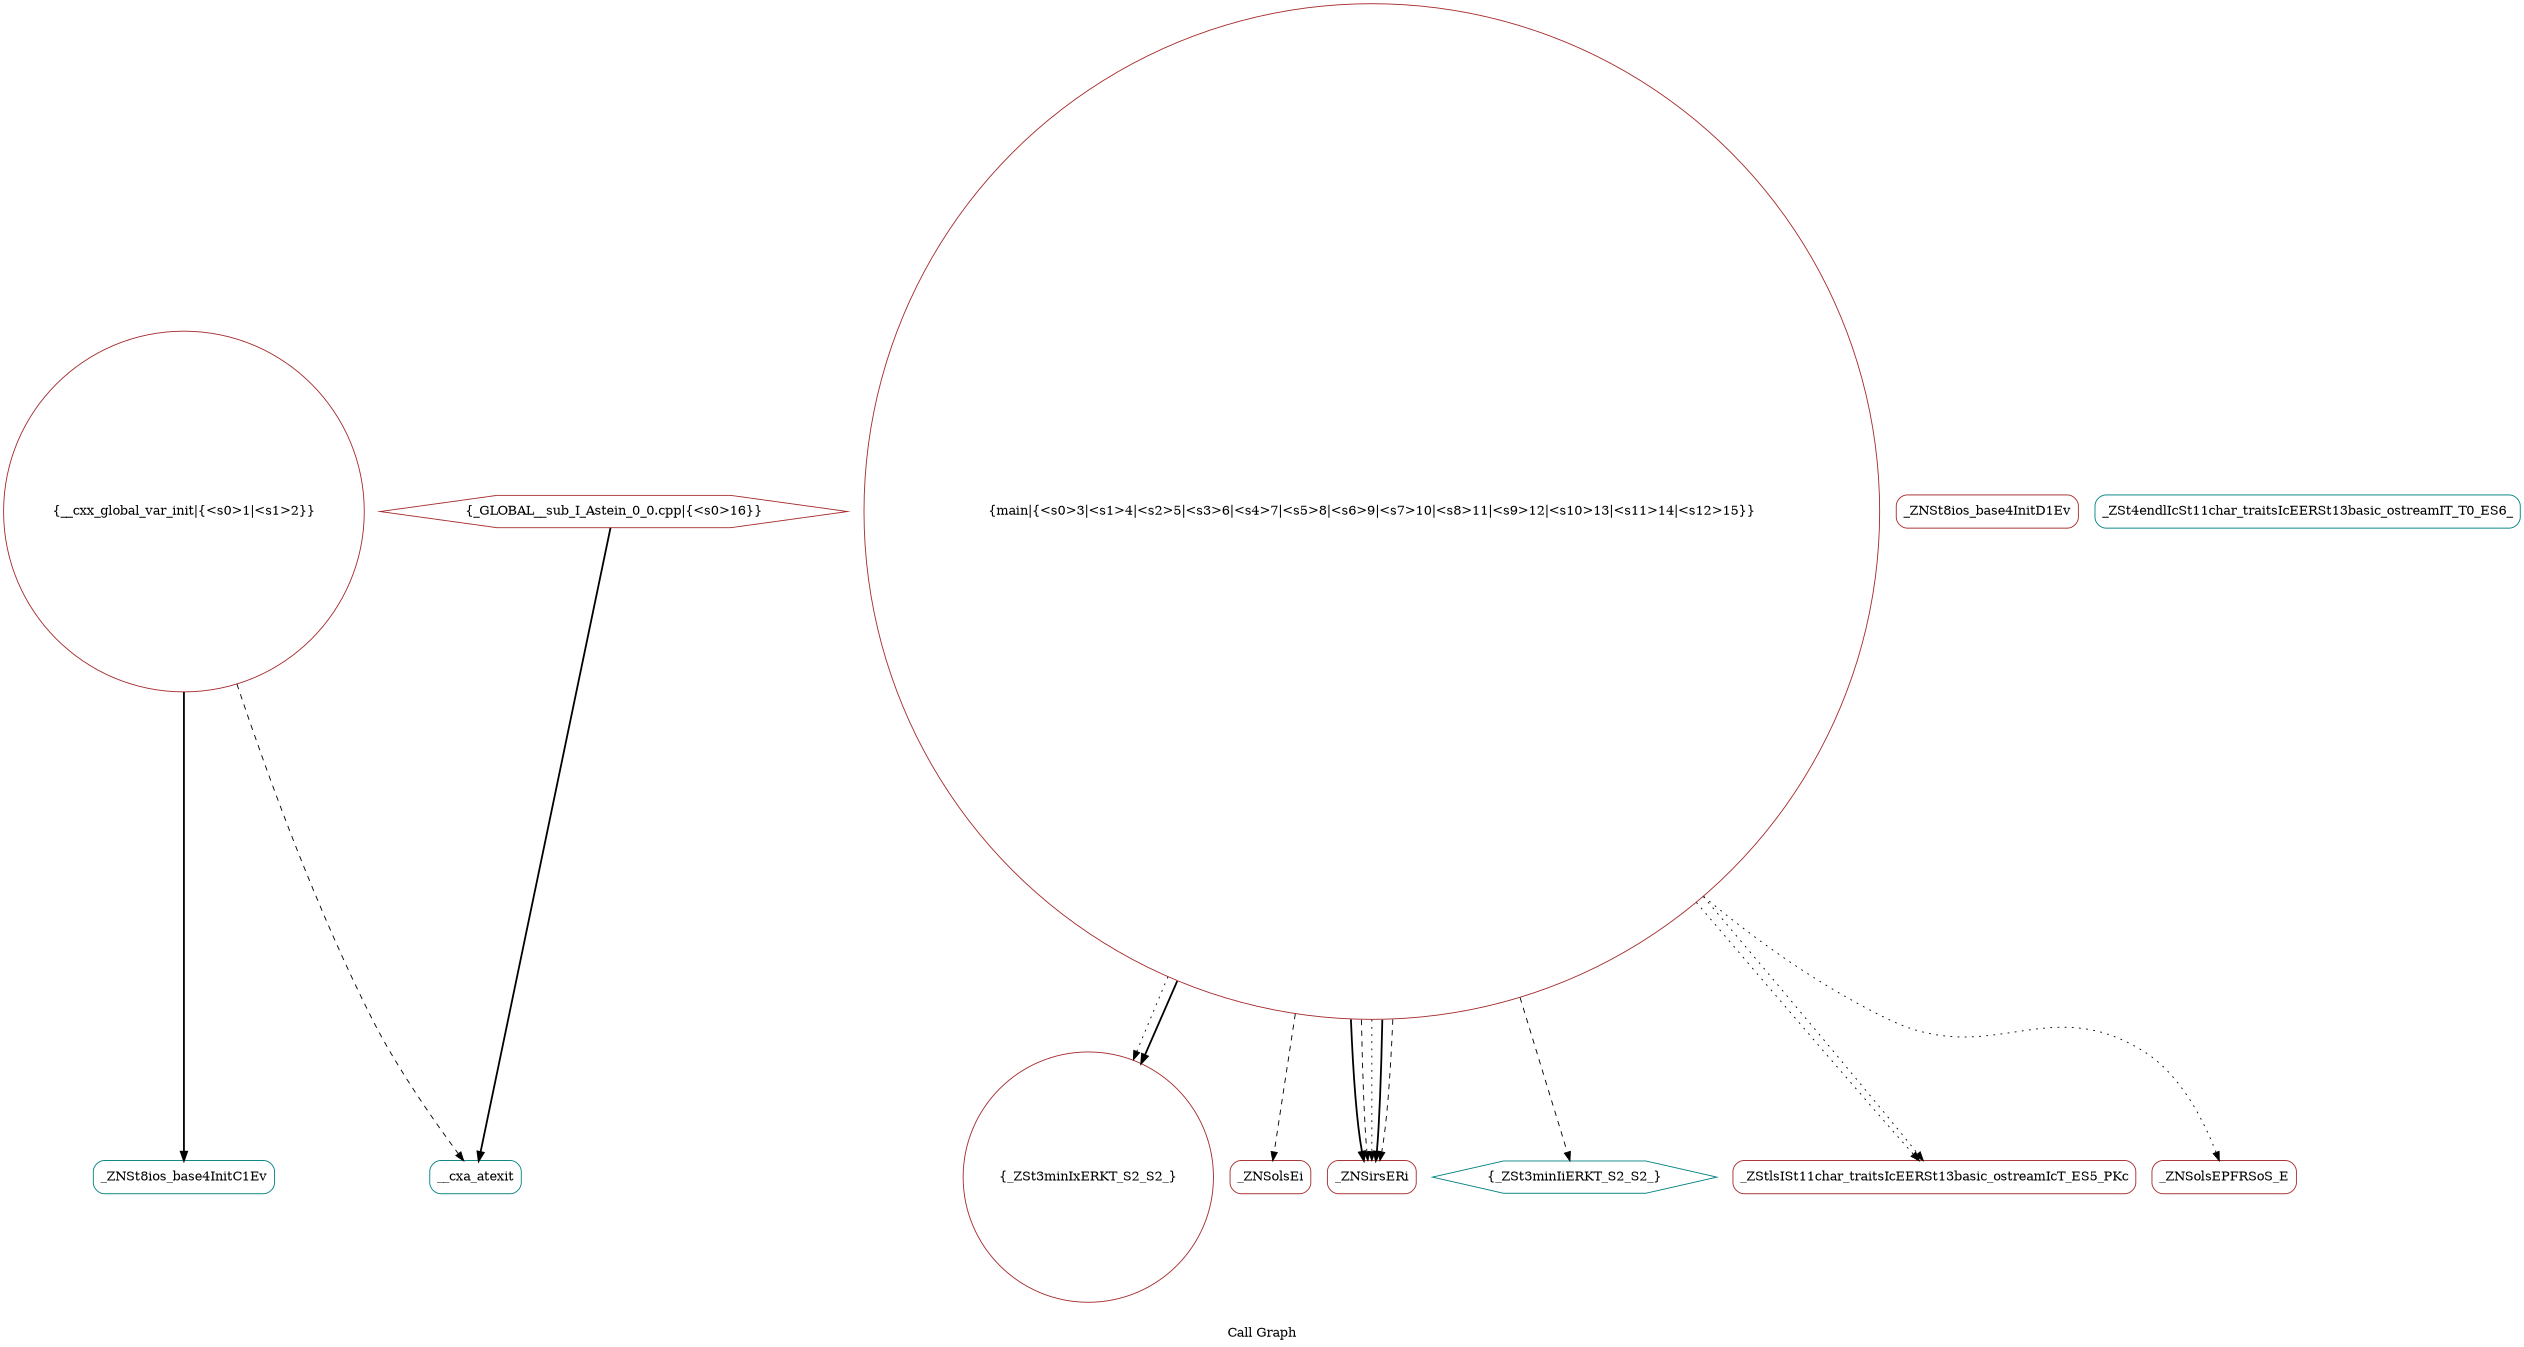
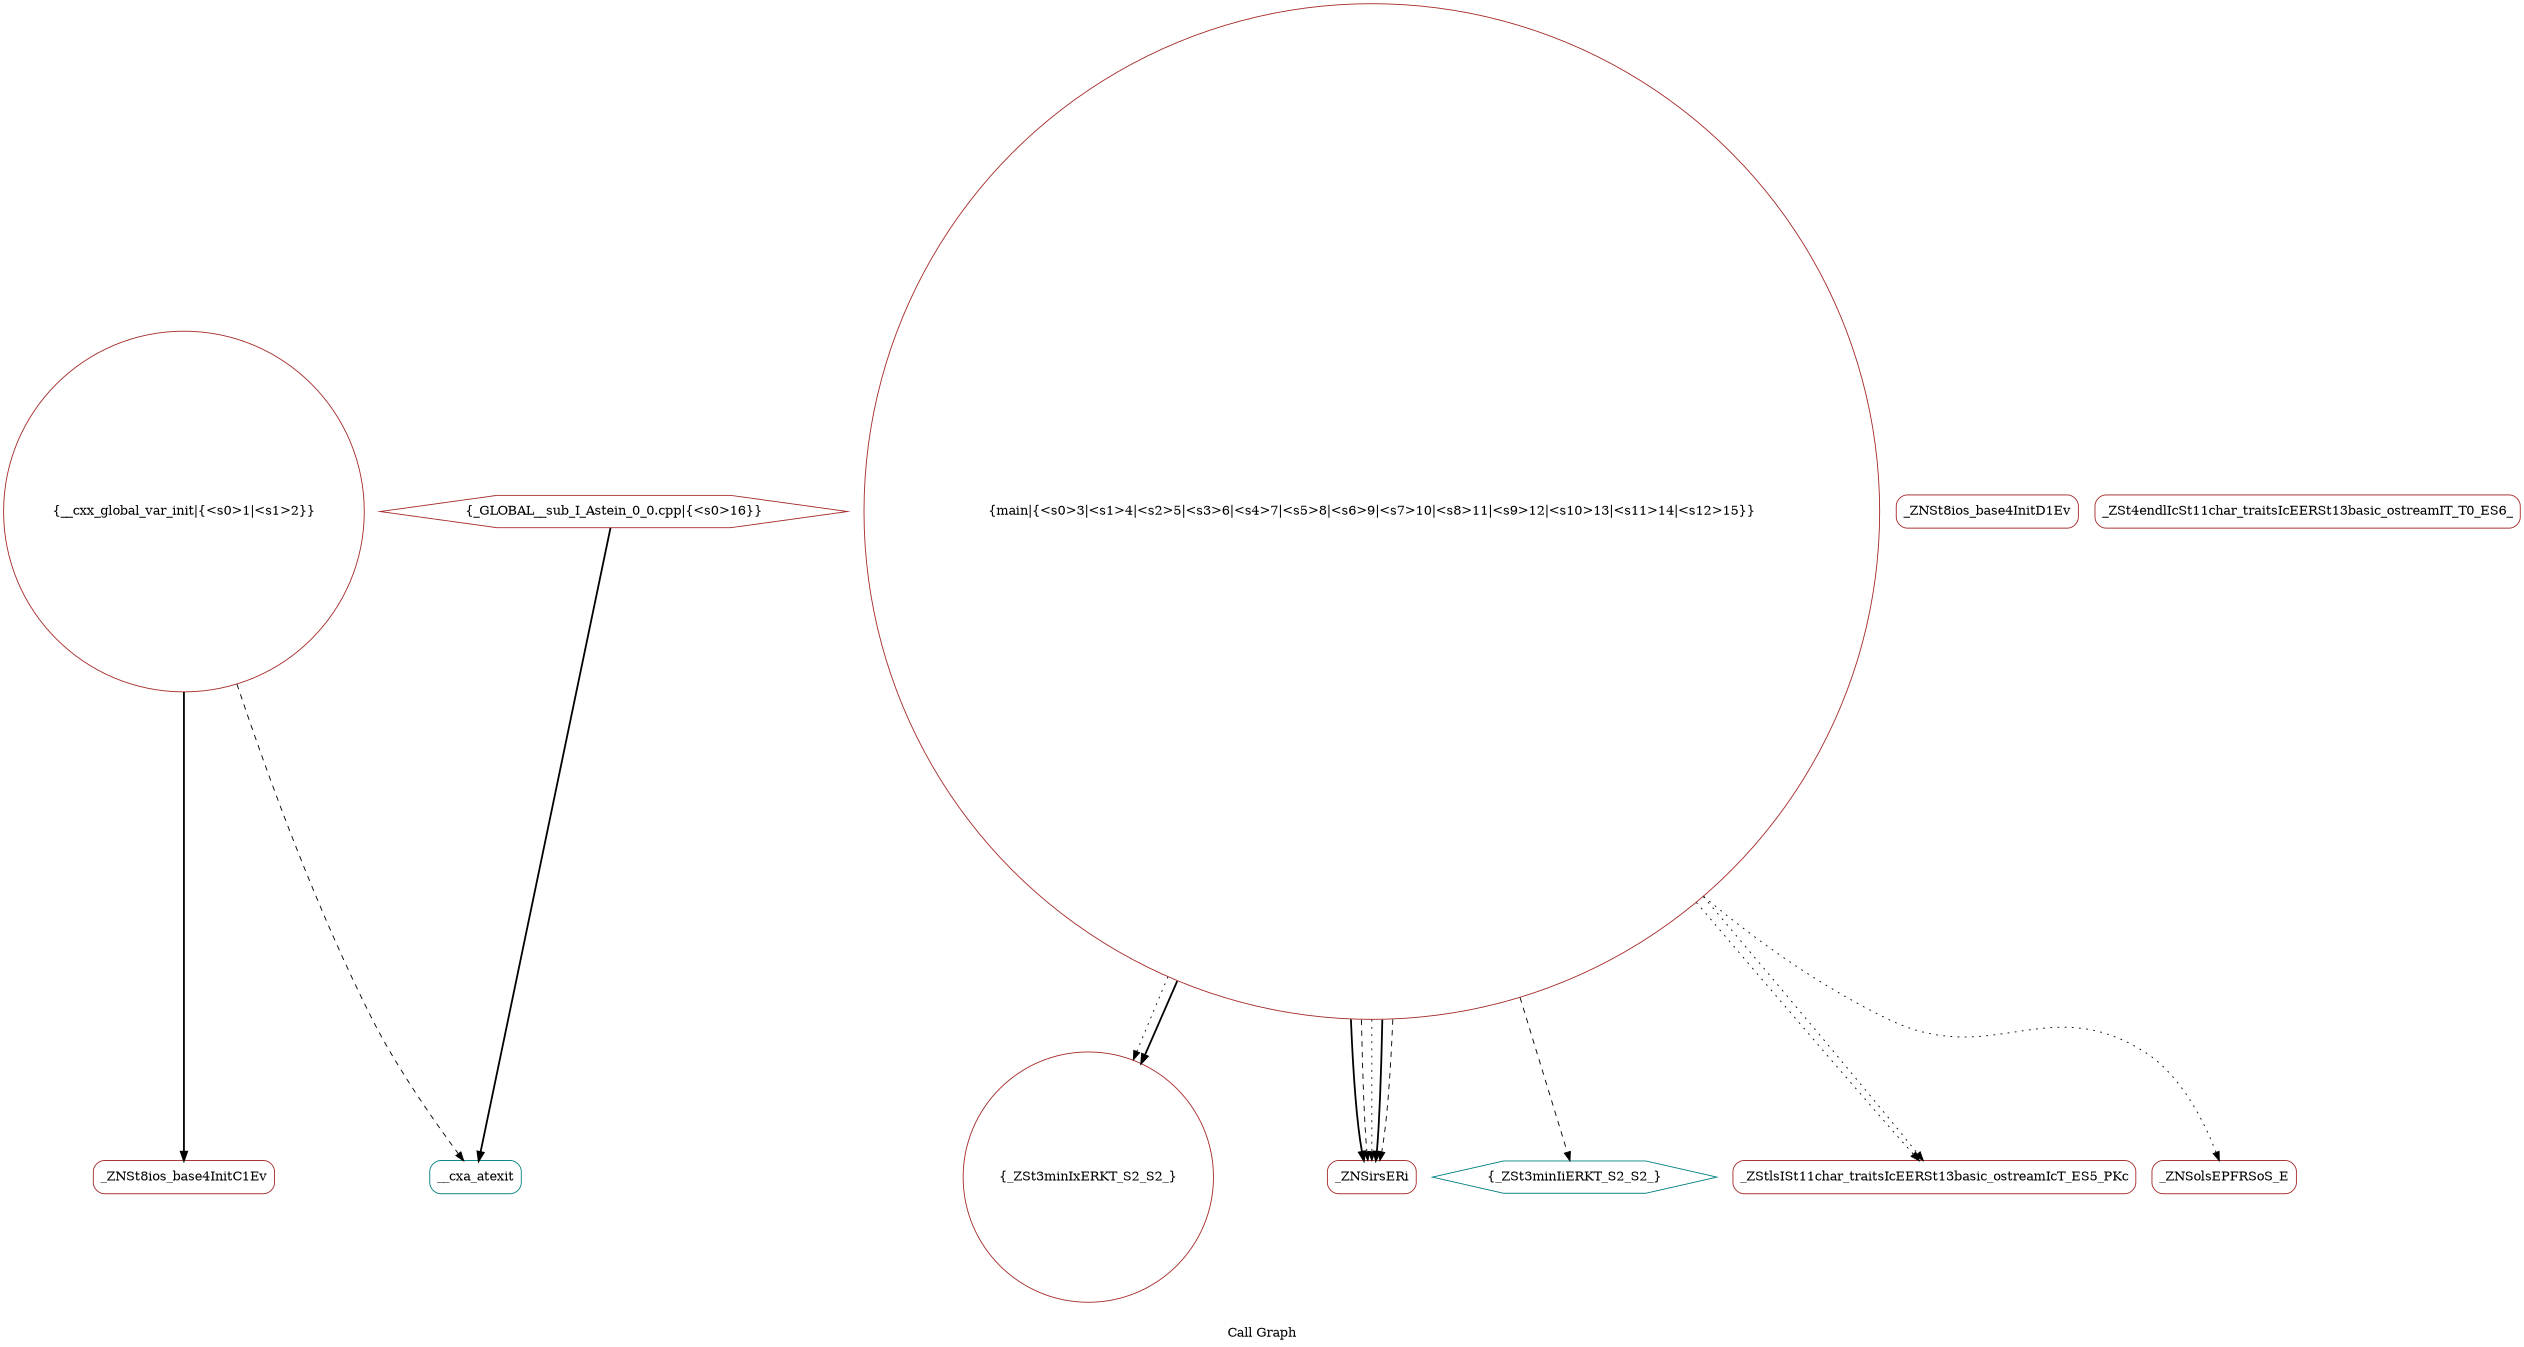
(2308, 512) -> (2308, 512)
(184, 1177) -> (184, 1177)
(1270, 1177) -> none
